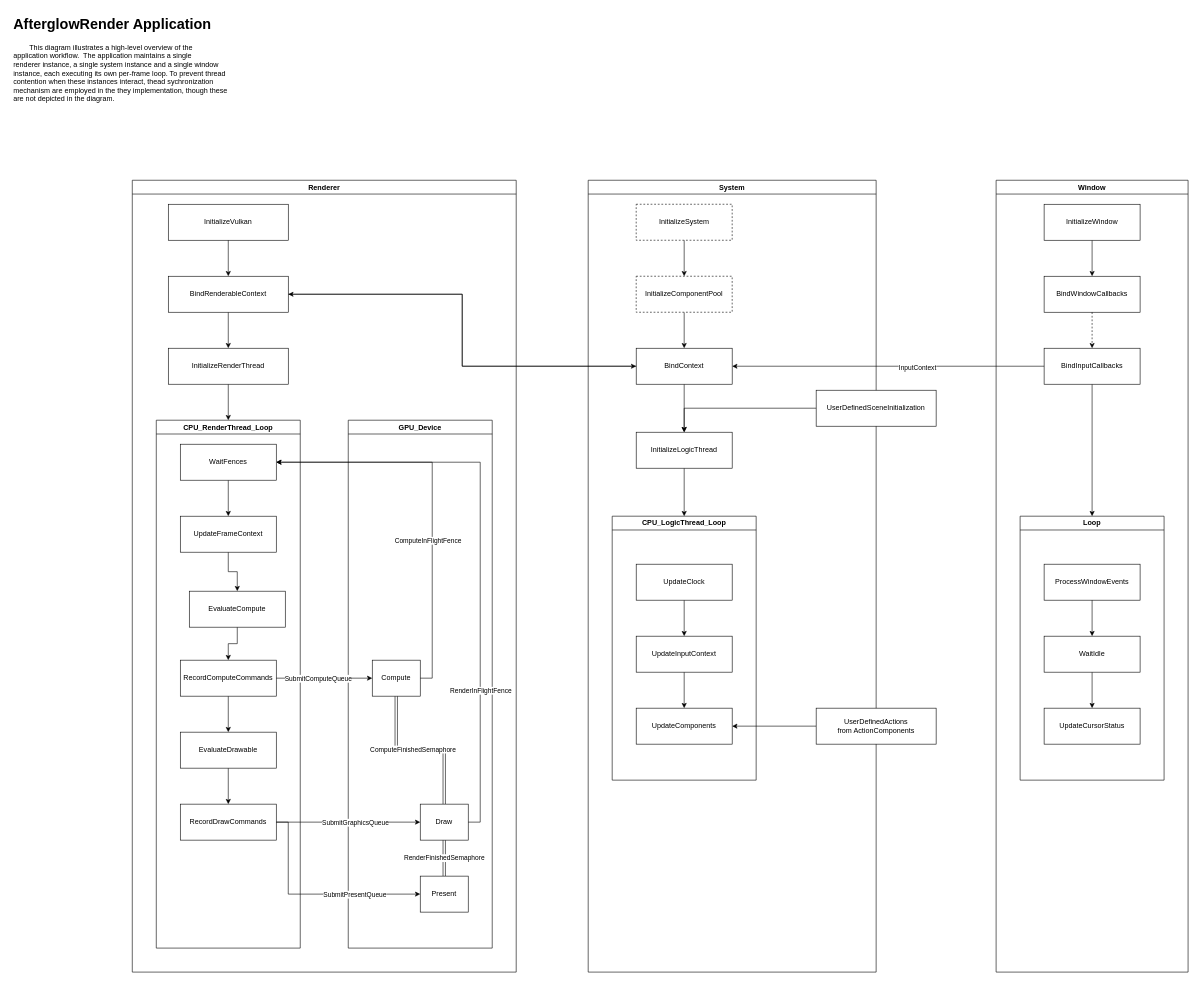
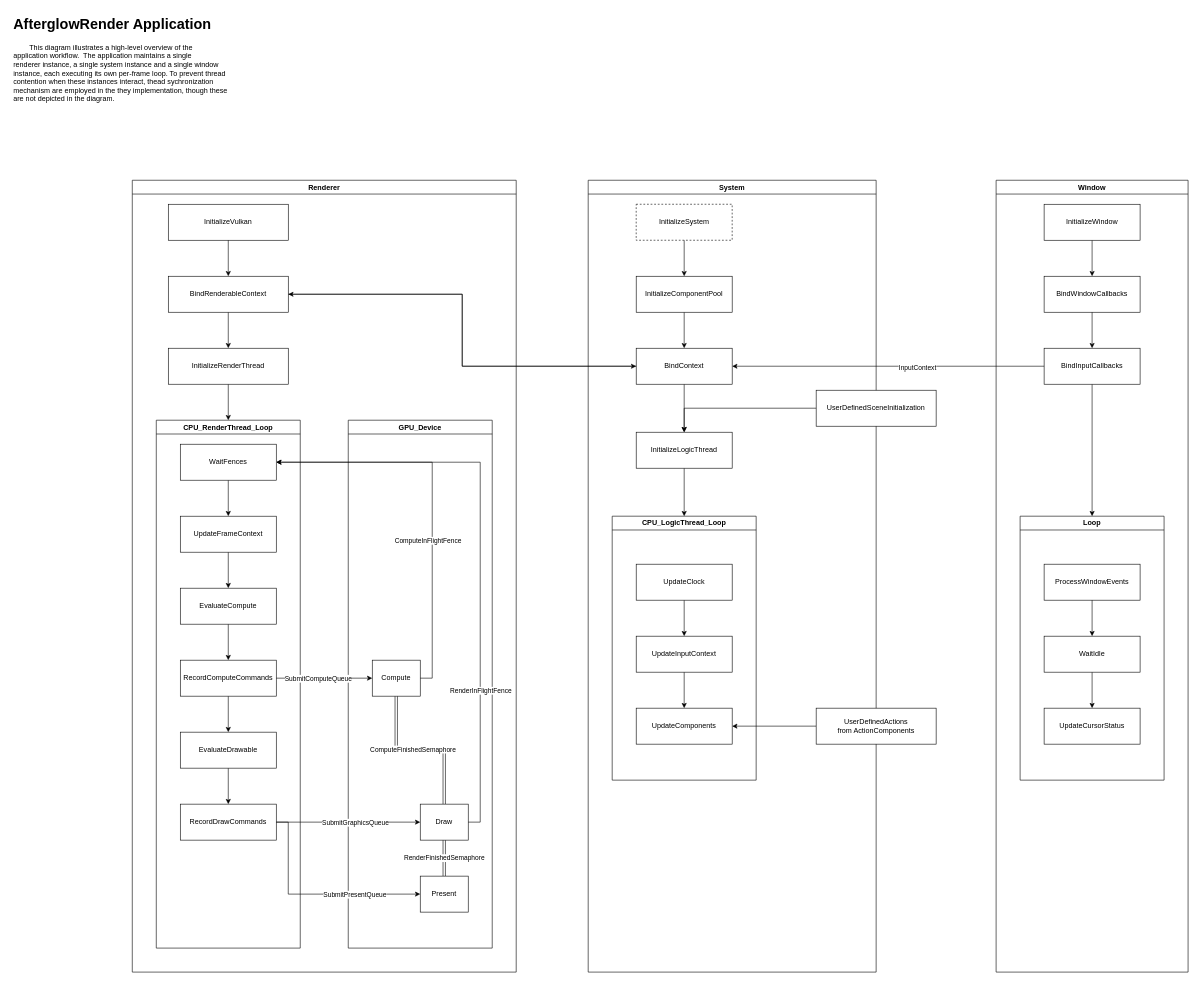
(684, 294) -> (684, 294)
(1092, 328) -> (1092, 328)
(237, 609) -> (228, 606)
